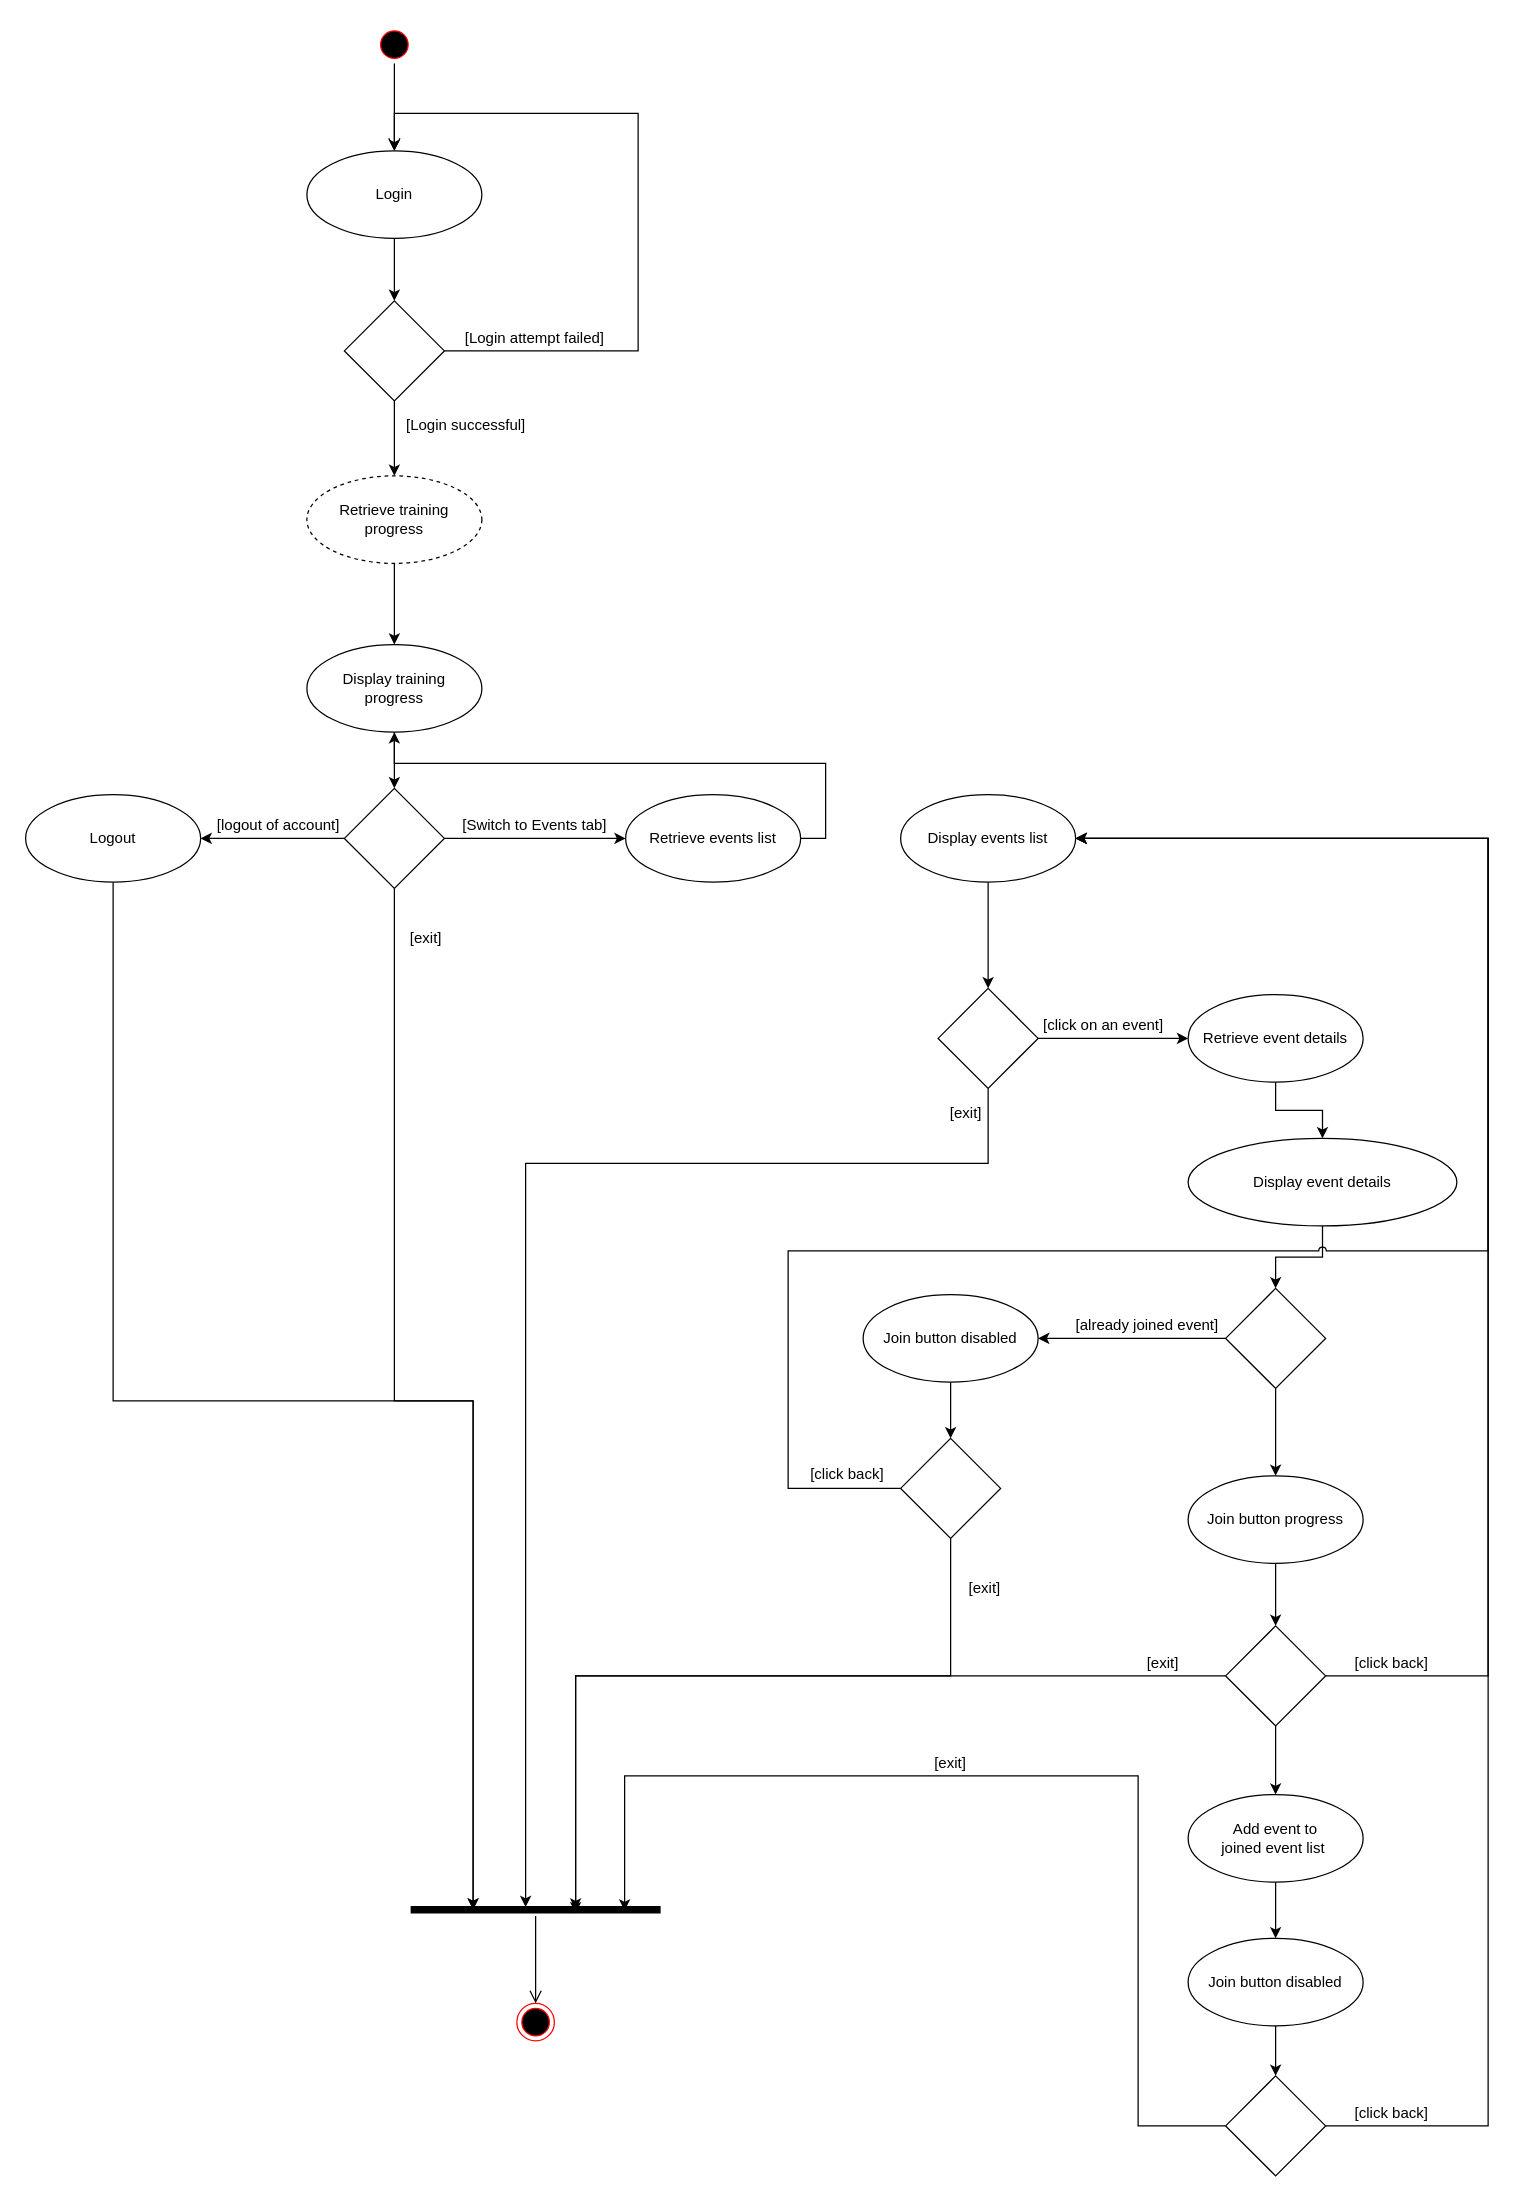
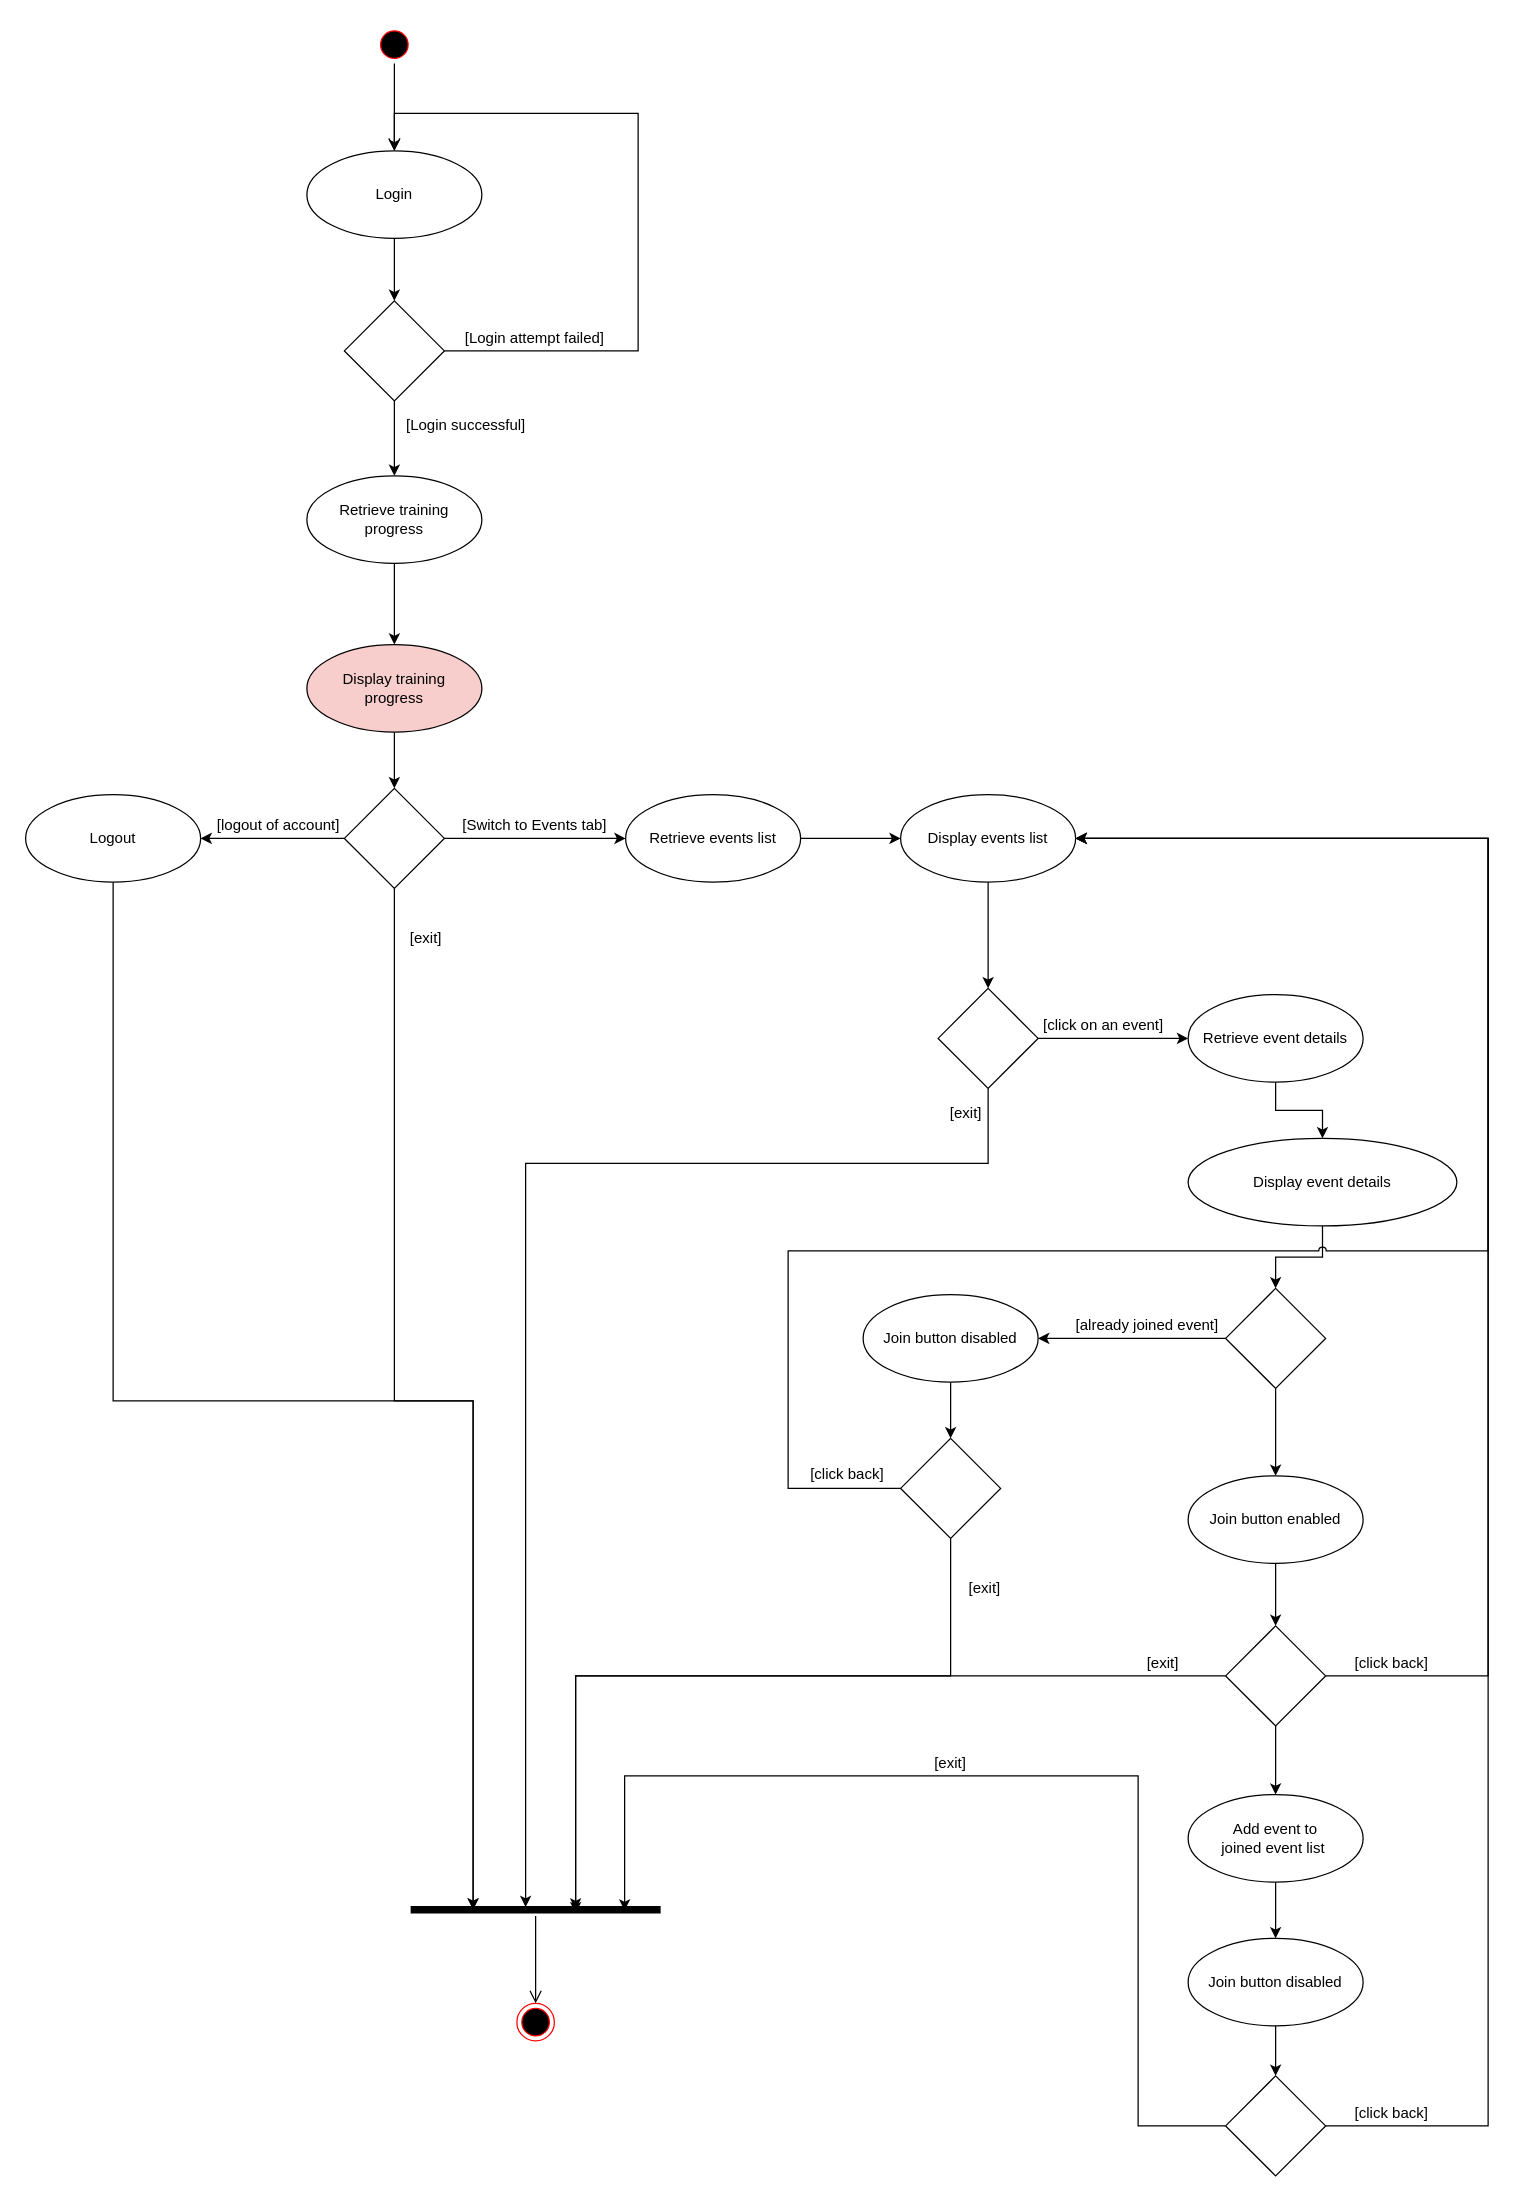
(394, 519) -> (394, 519)
(394, 688) -> (394, 688)
(651, 763) -> (858, 838)
(1276, 1519) -> (1276, 1519)
